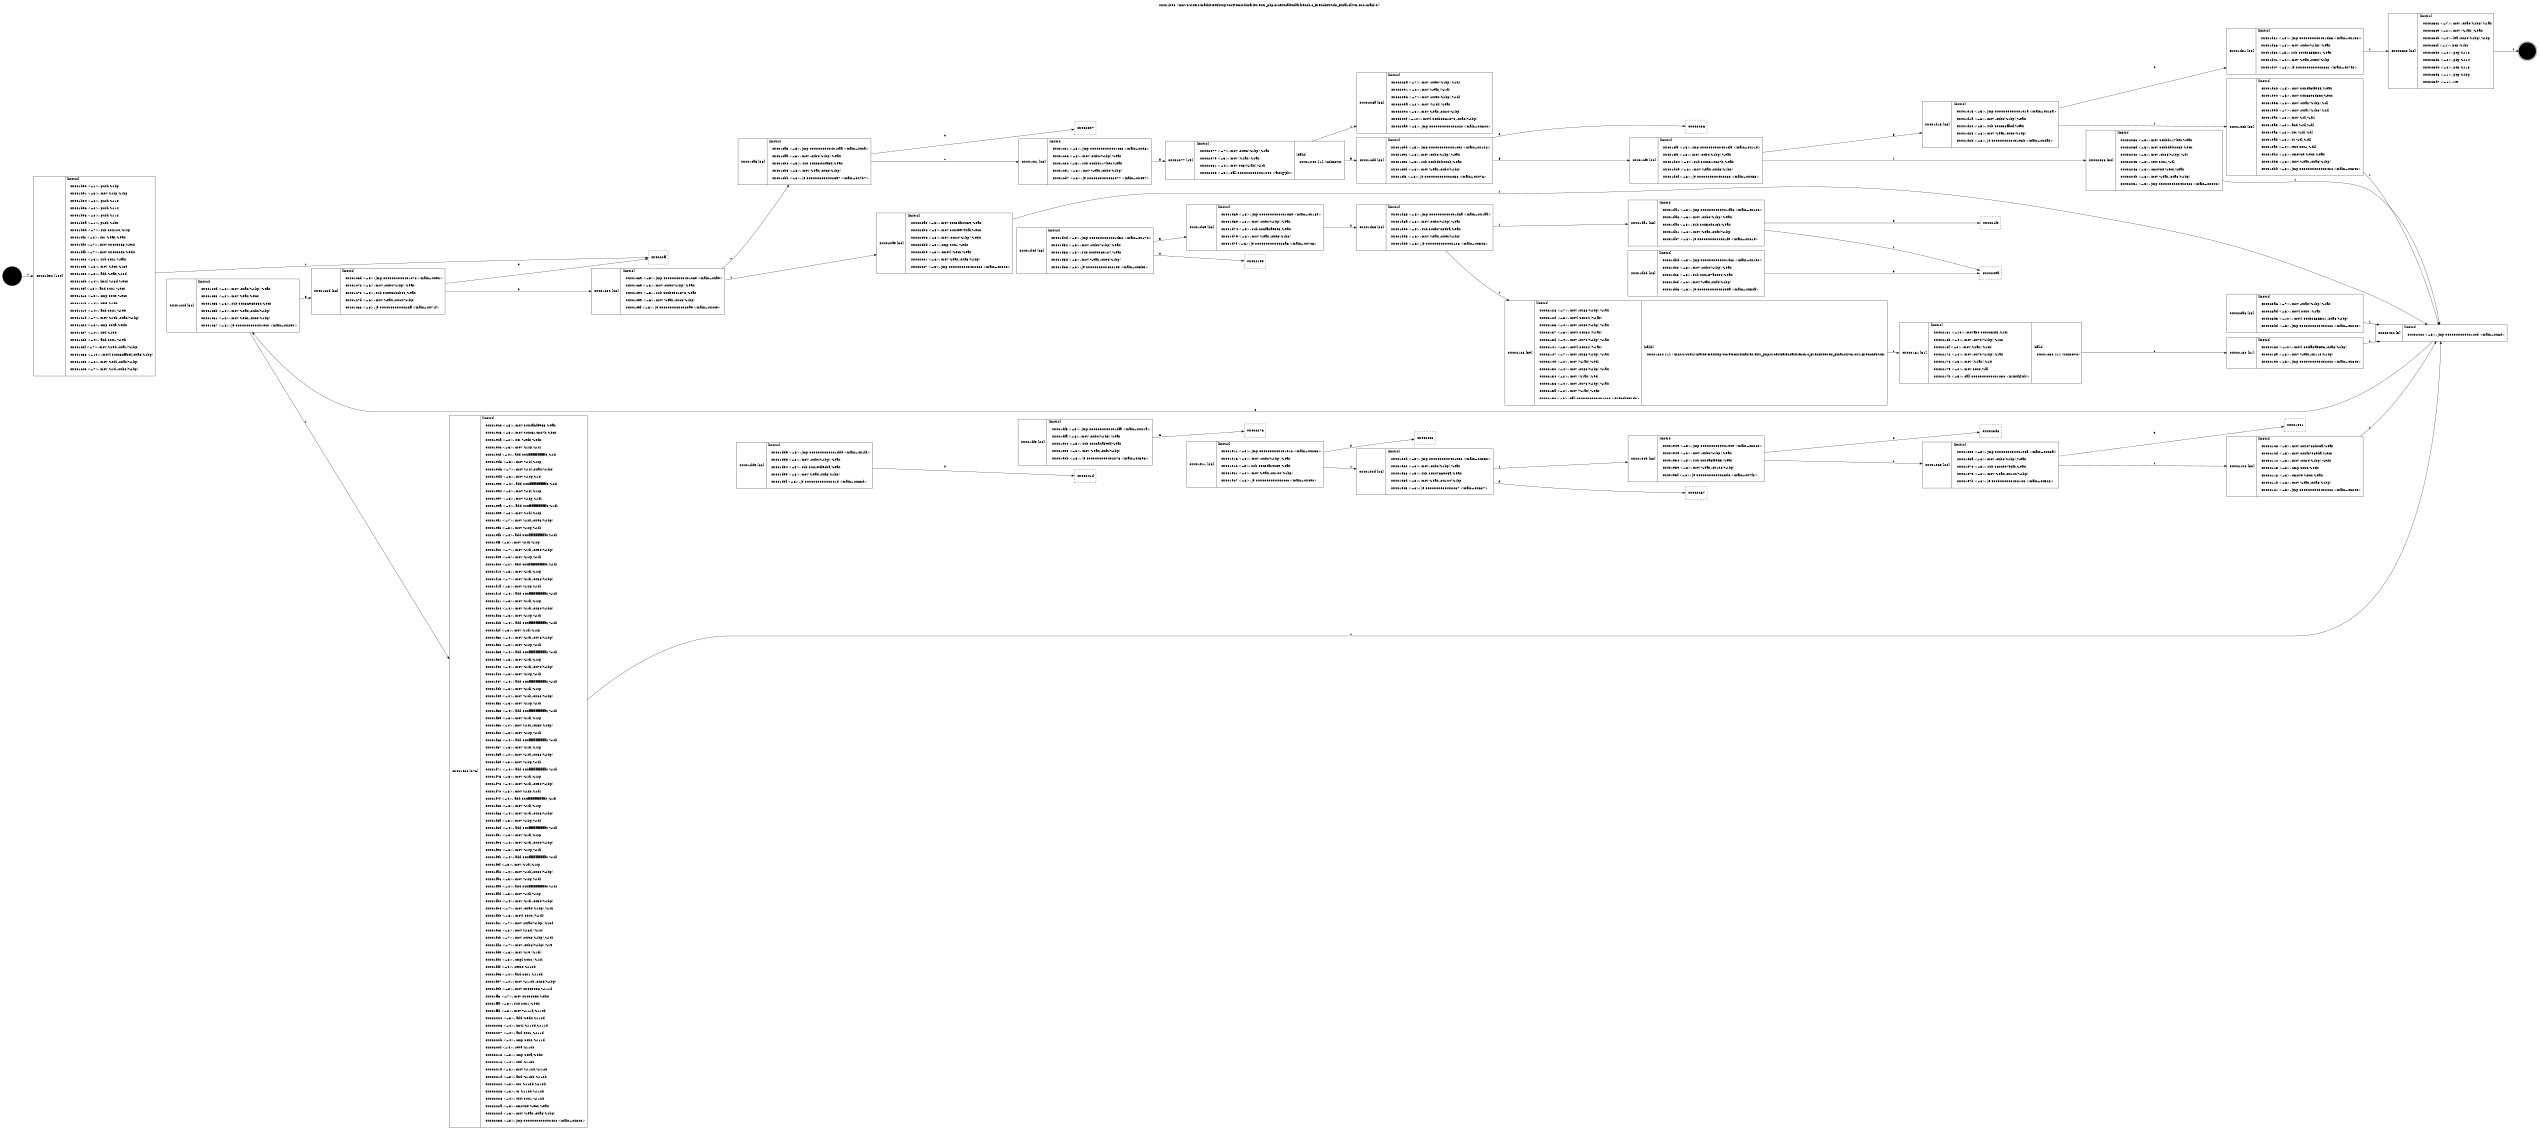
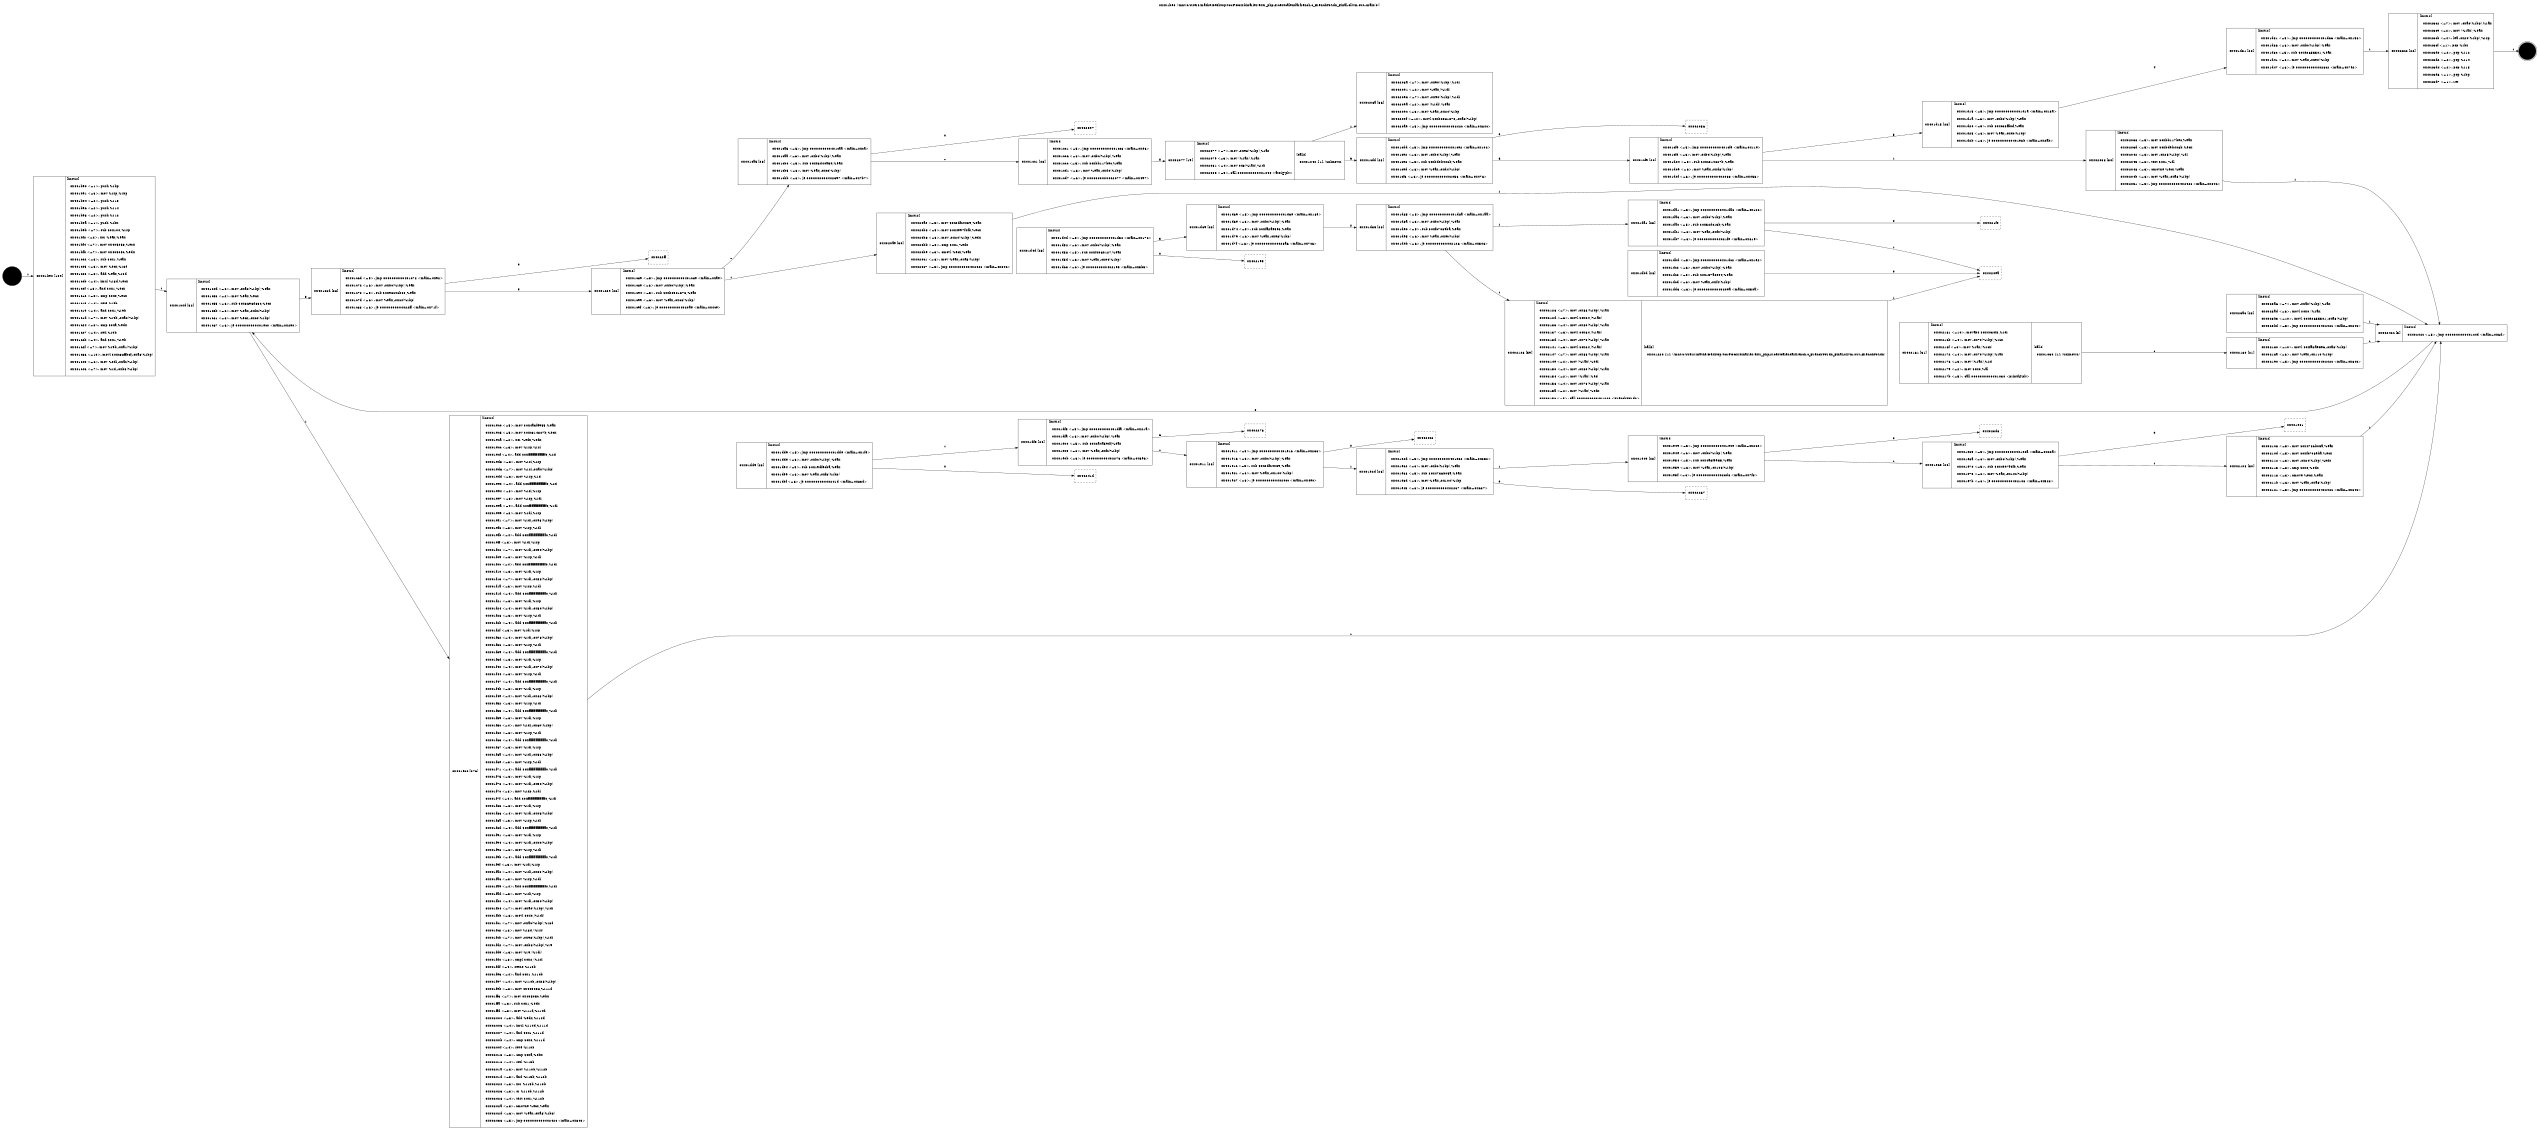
(2295, 127) -> none
(400, 263) -> (160, 290)
(1892, 353) -> (1932, 289)
none -> (1168, 453)
none -> (944, 454)
